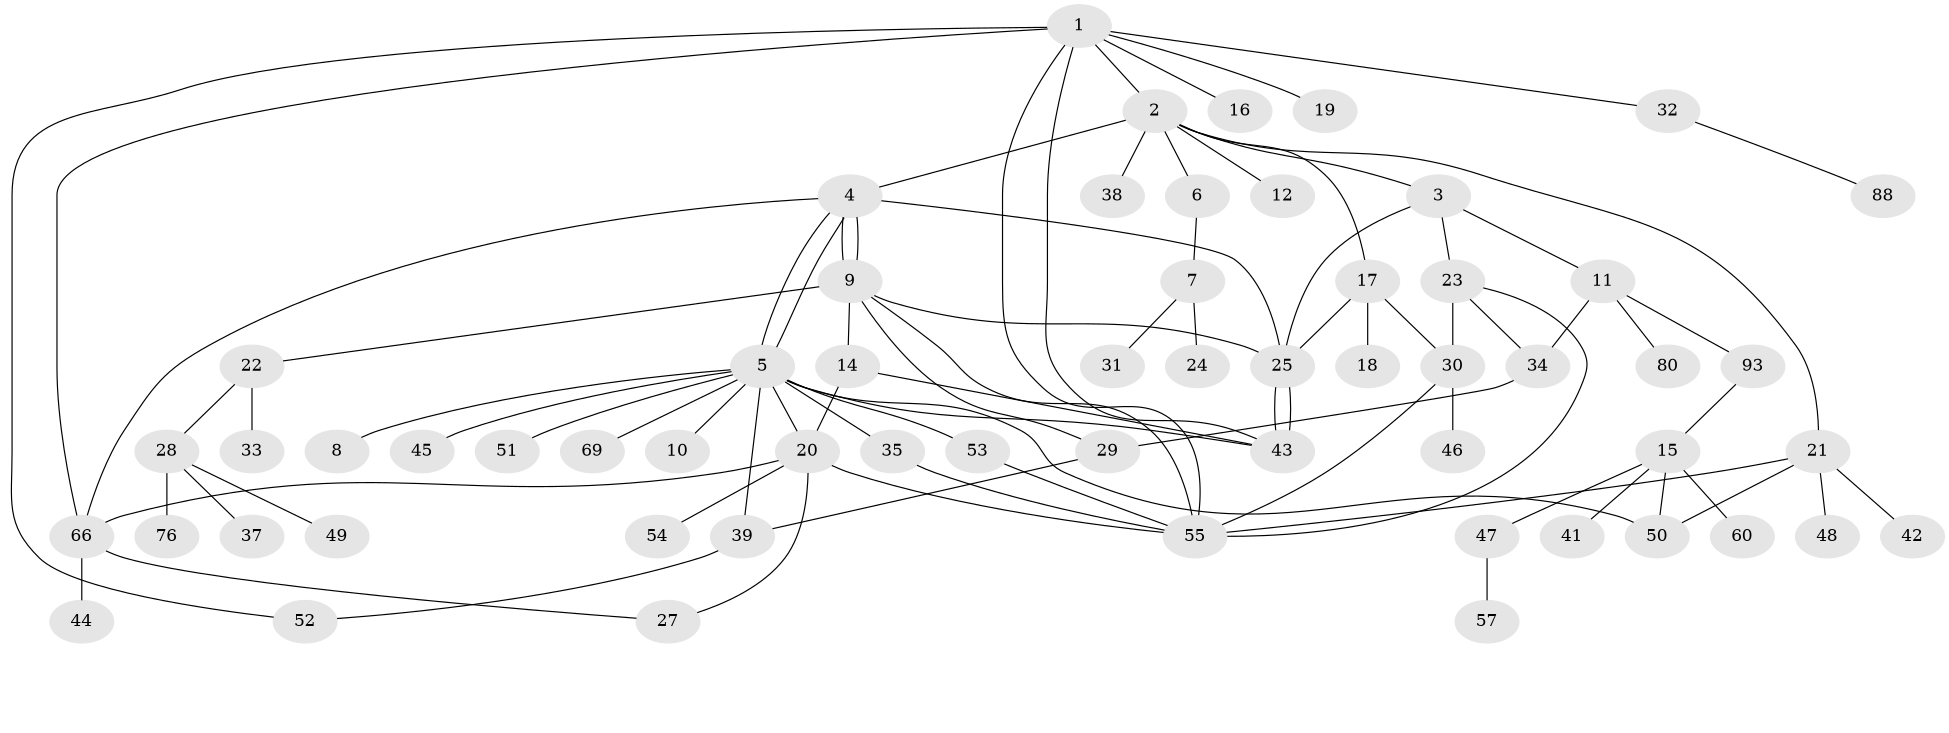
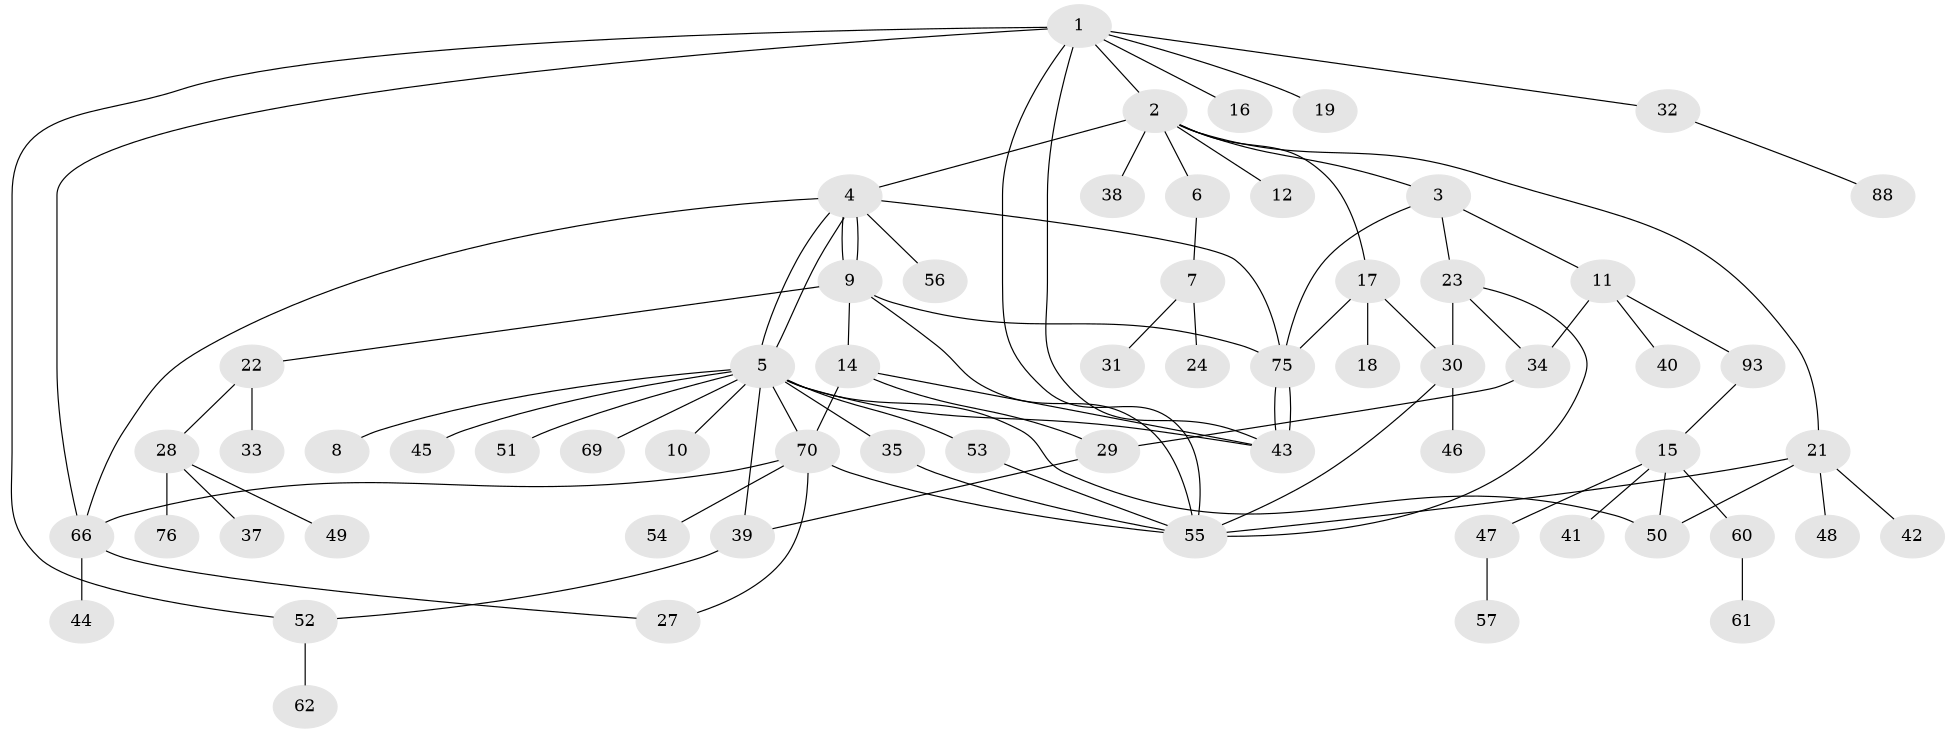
none -> (935, 281)
(1283, 366) -> (1283, 366)
(1668, 366) -> (1668, 366)
(955, 396) -> (925, 397)
(808, 452) -> (808, 452)
none -> (1742, 622)
none -> (305, 707)
